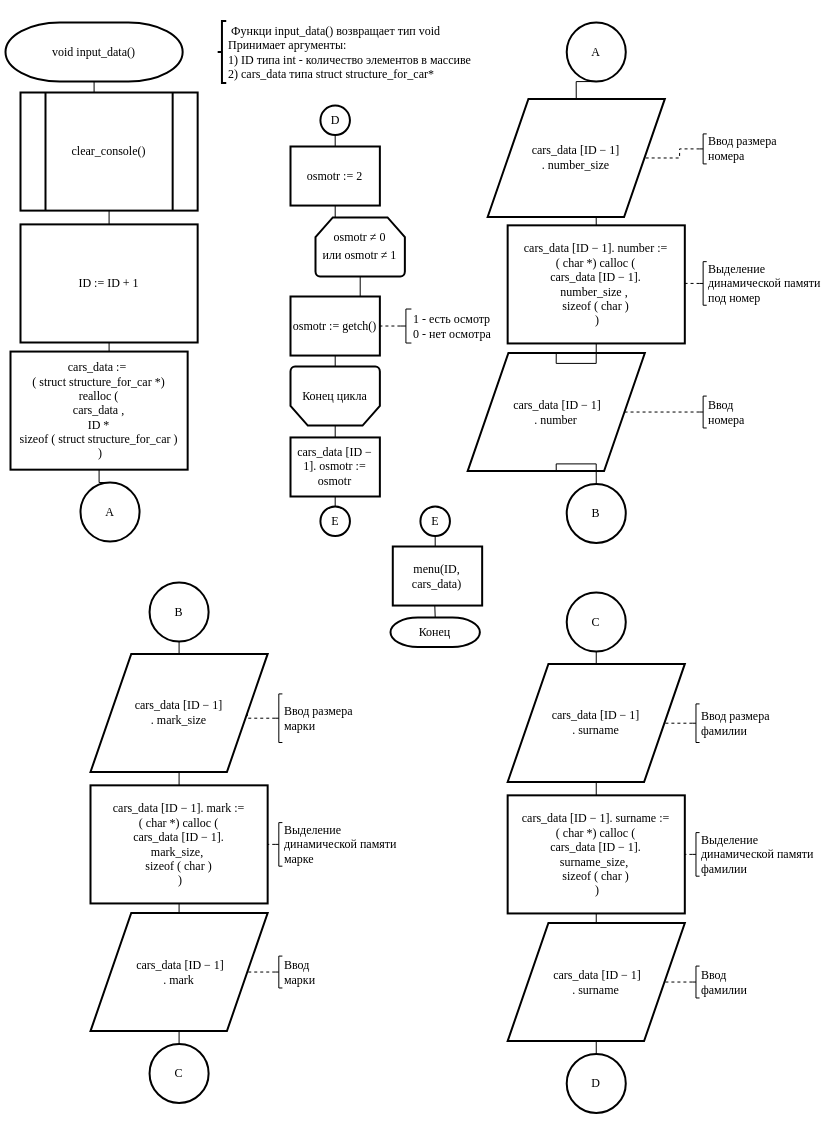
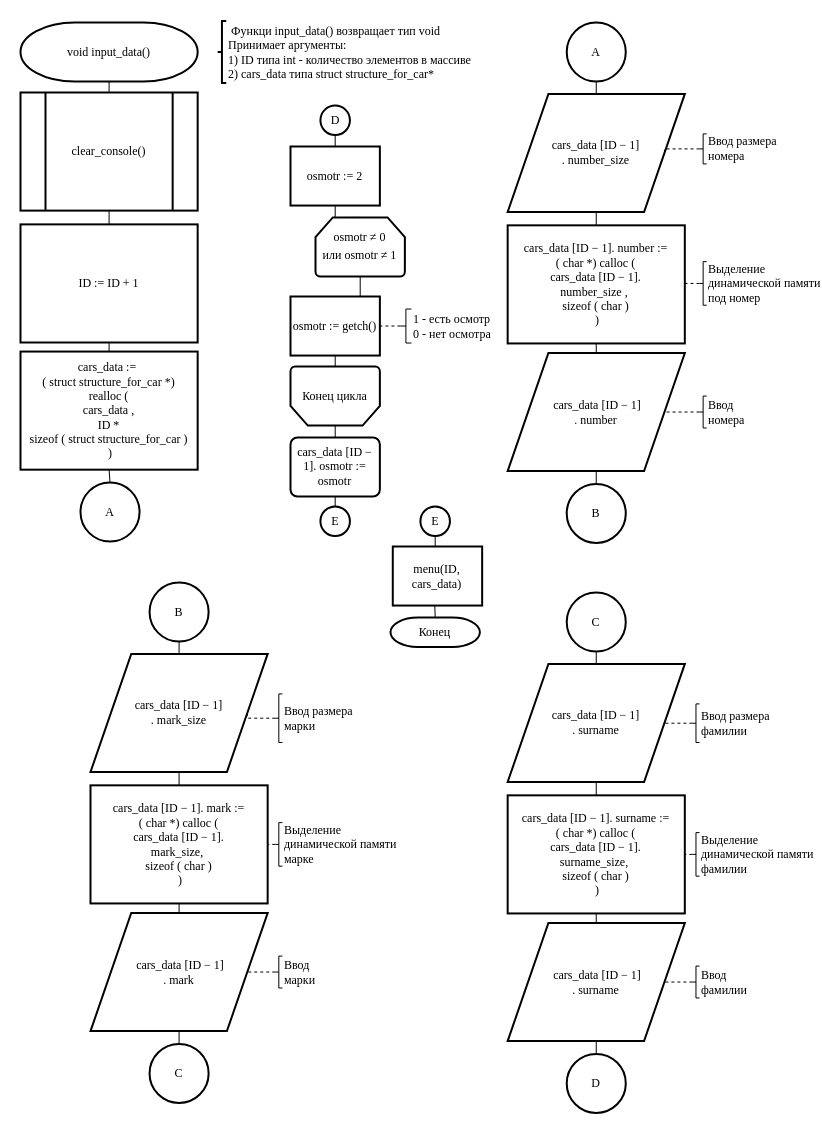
(94, 52) -> (109, 52)
(576, 158) -> (596, 153)
(99, 411) -> (109, 411)
(556, 412) -> (596, 412)
(335, 467) -> (335, 467)
